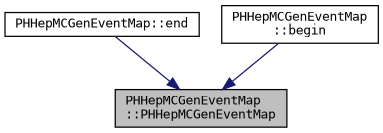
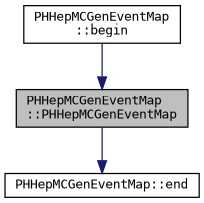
(143, 59) -> (102, 144)
